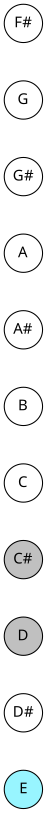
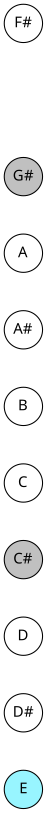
(23, 100) -> none
(23, 177) -> (23, 177)
(23, 636) -> (23, 636)
